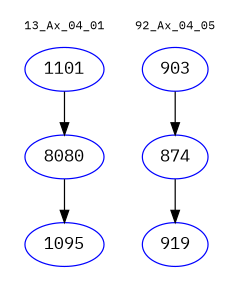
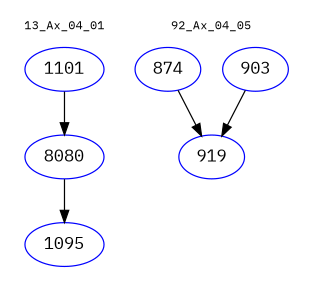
(175, 107) -> (236, 108)
